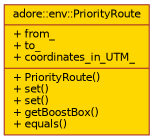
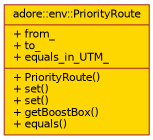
(74, 58) -> (61, 58)
